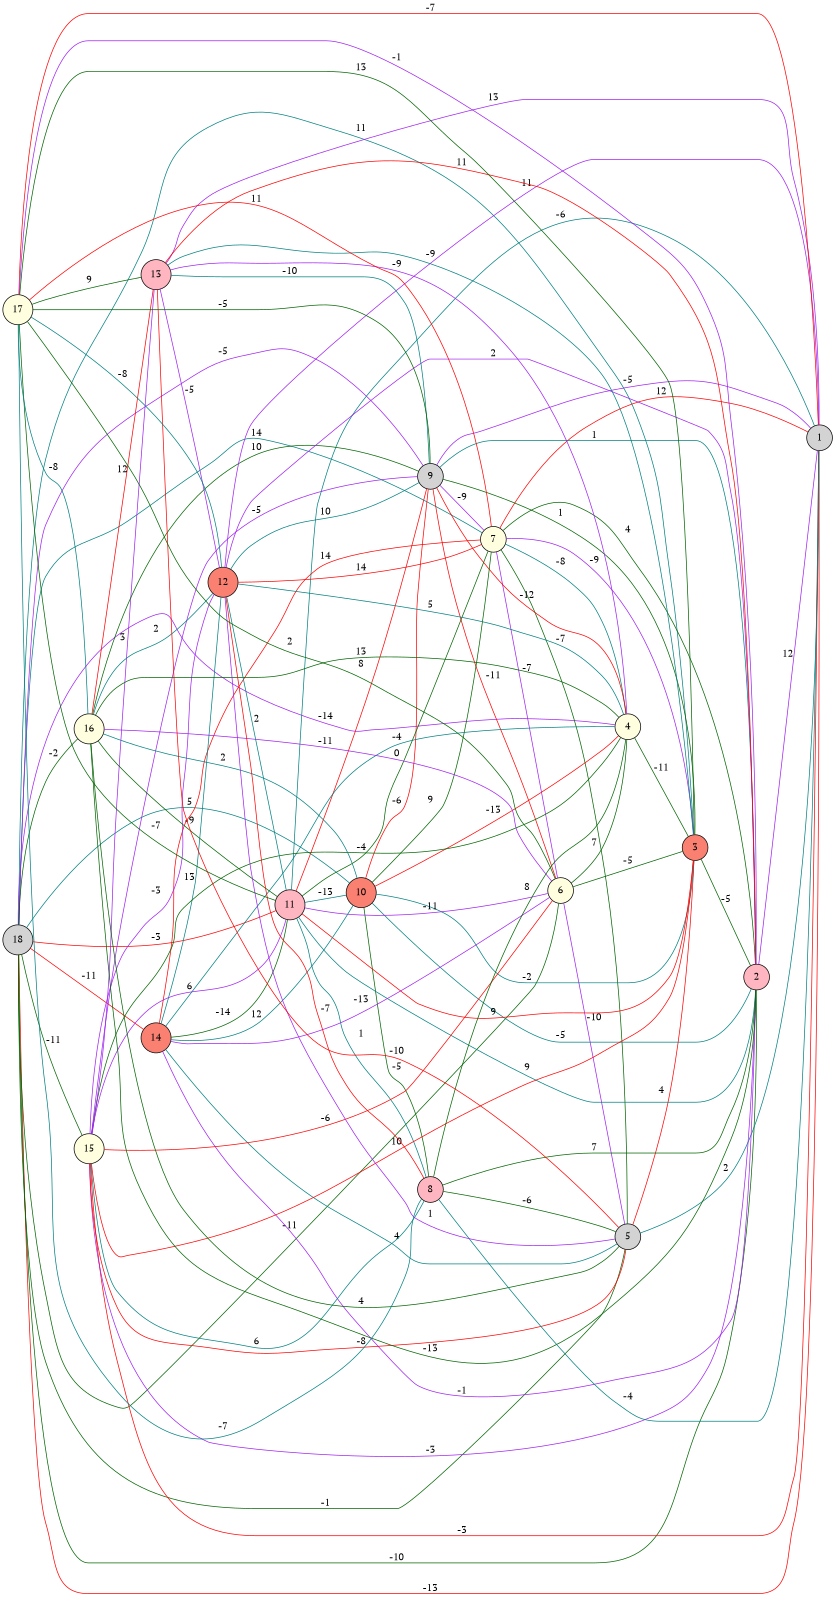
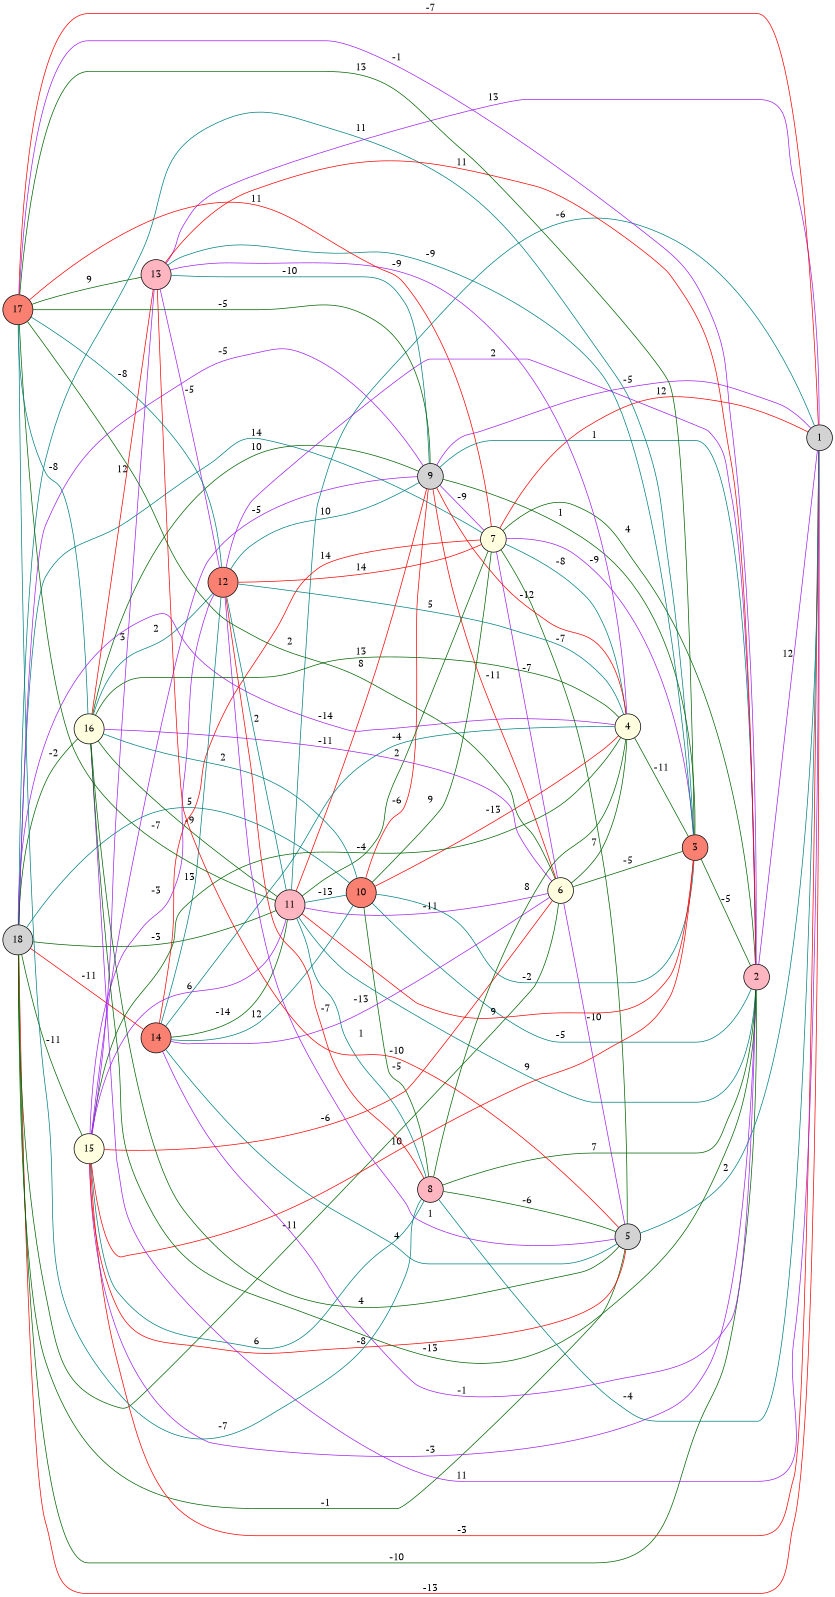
(555, 176) -> (624, 1481)
(18, 310) -> (18, 310)
(397, 754) -> (397, 754)
(157, 944) -> (157, 944)
(676, 1054) -> none
